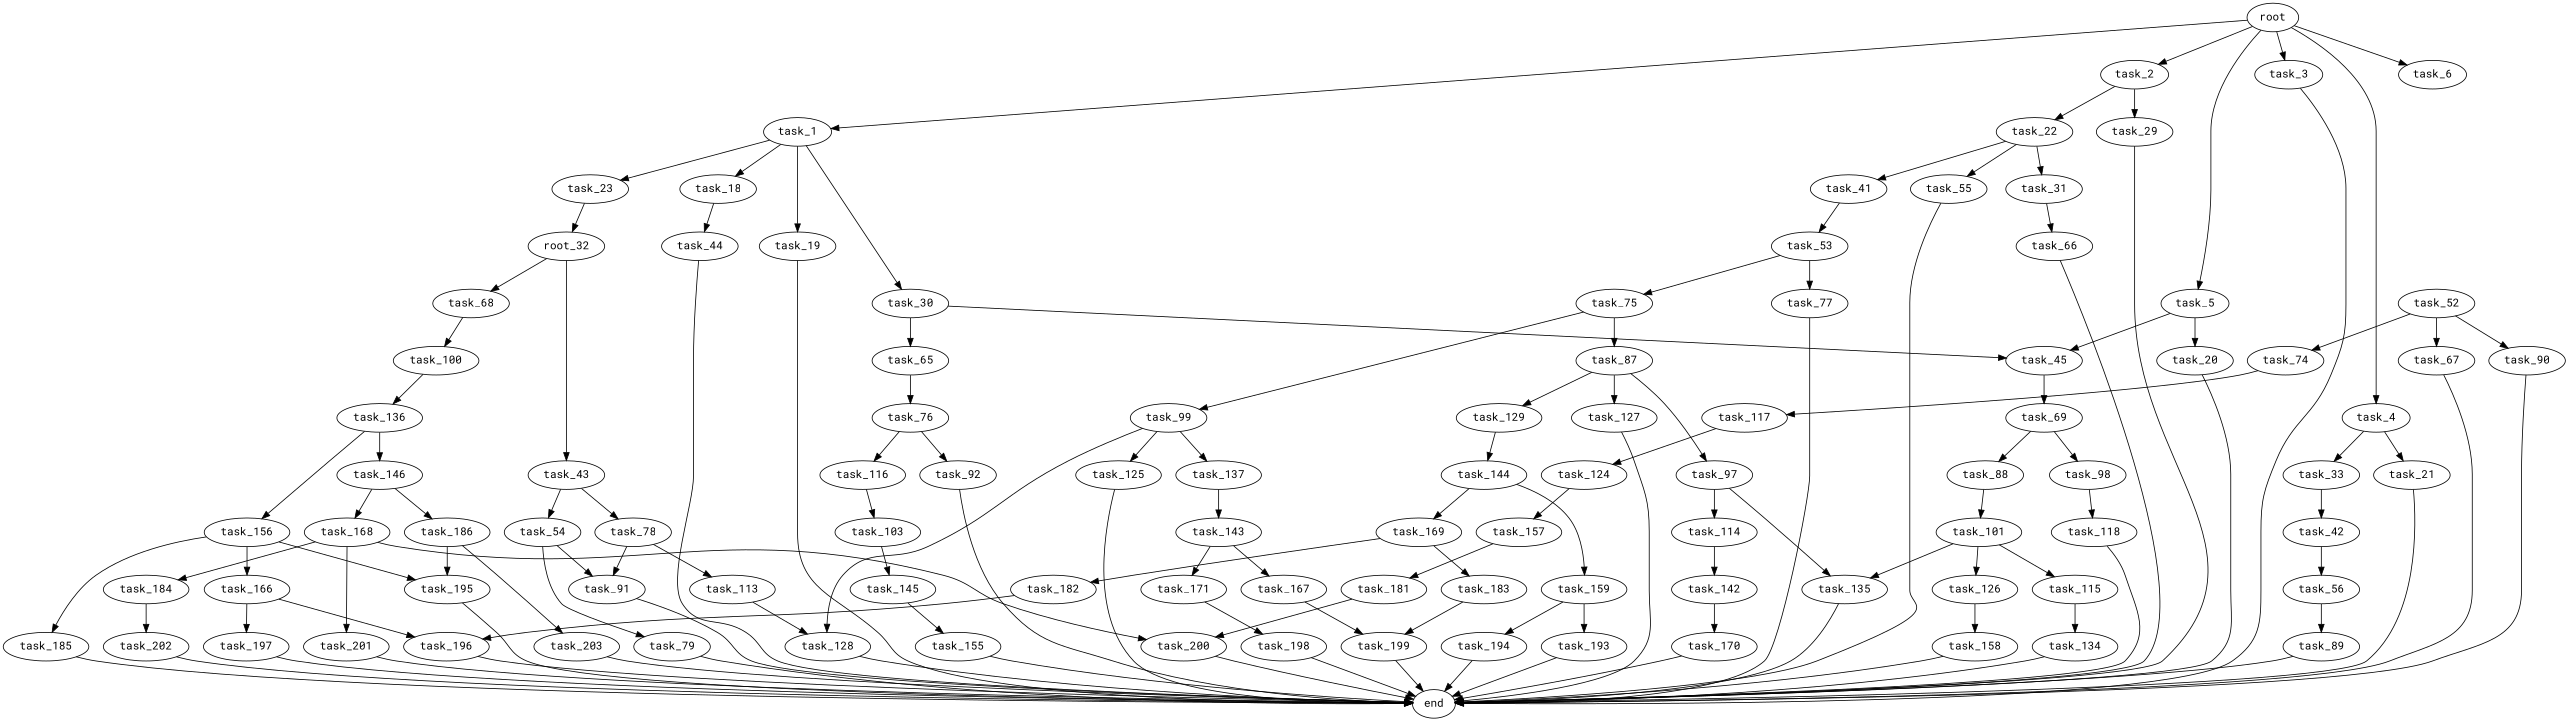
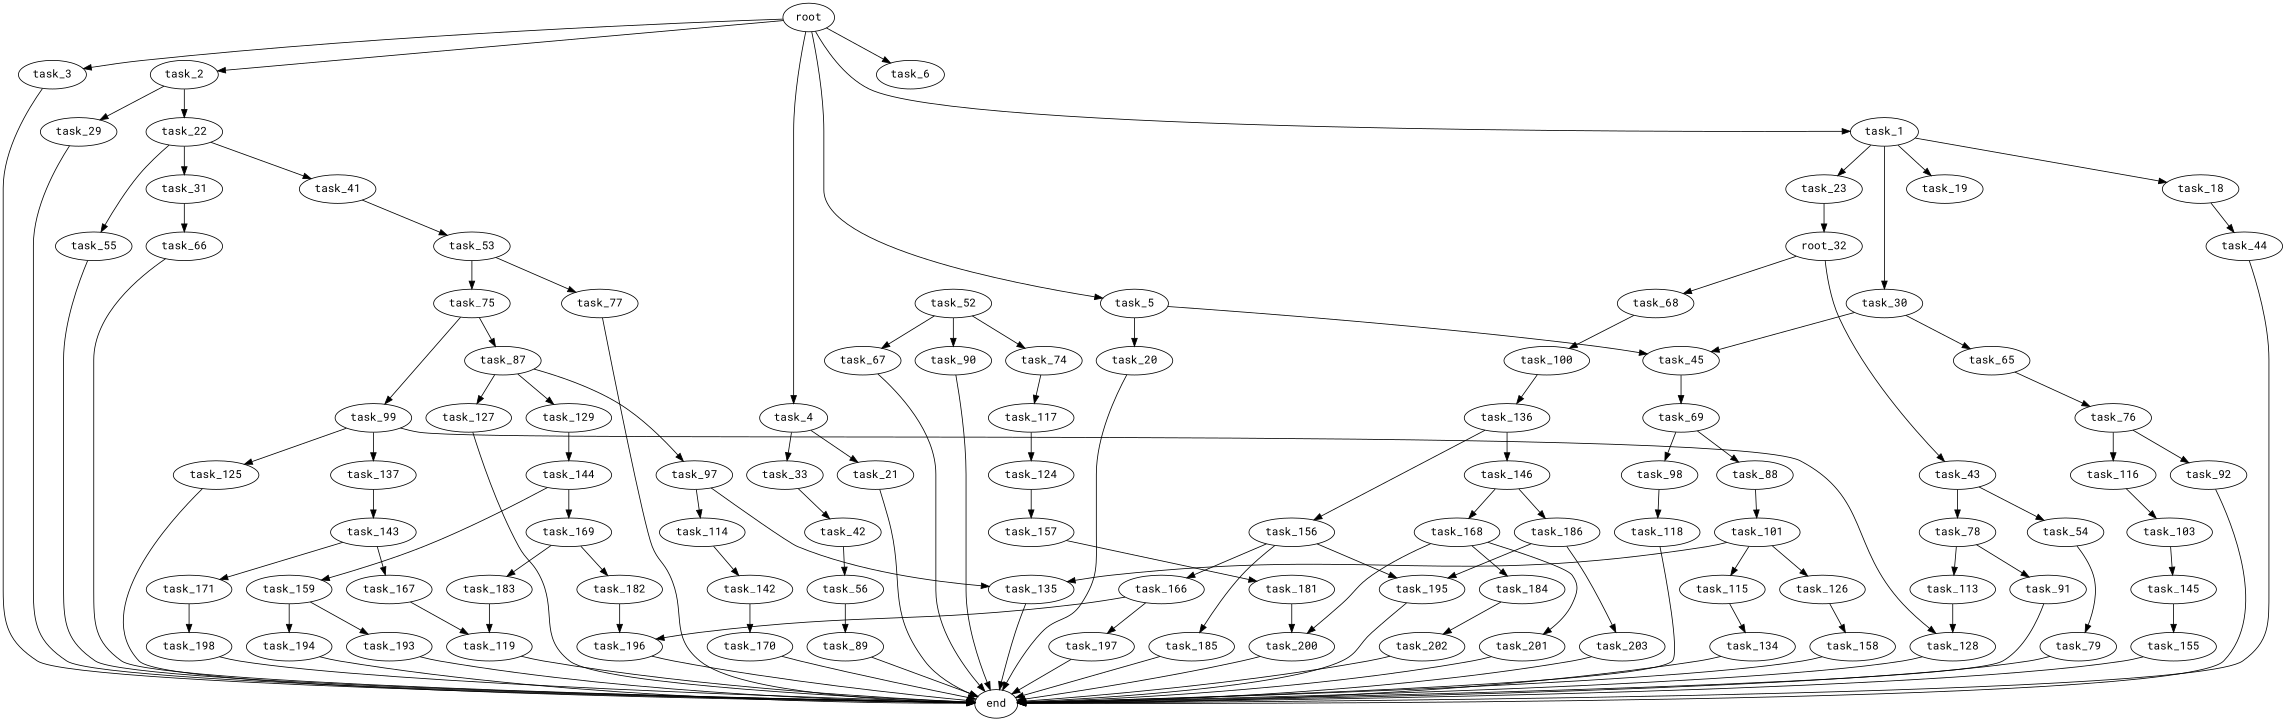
(566, 553) -> none
(1384, 647) -> (489, 647)
(891, 648) -> none
